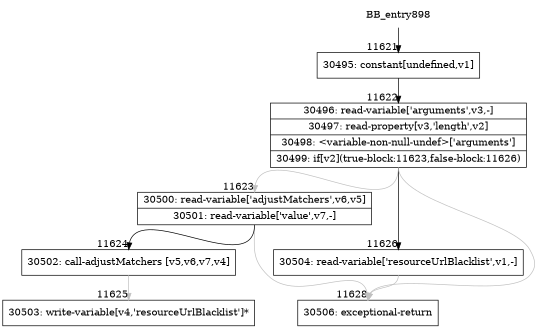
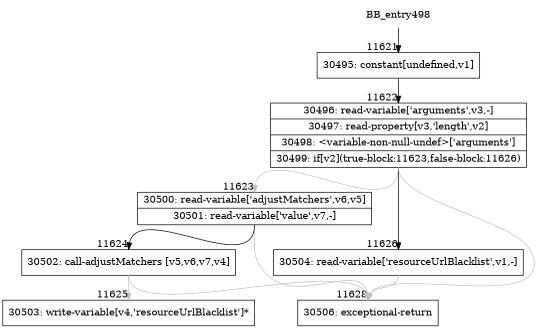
(398, 15) -> (398, 15)
none -> (245, 288)
